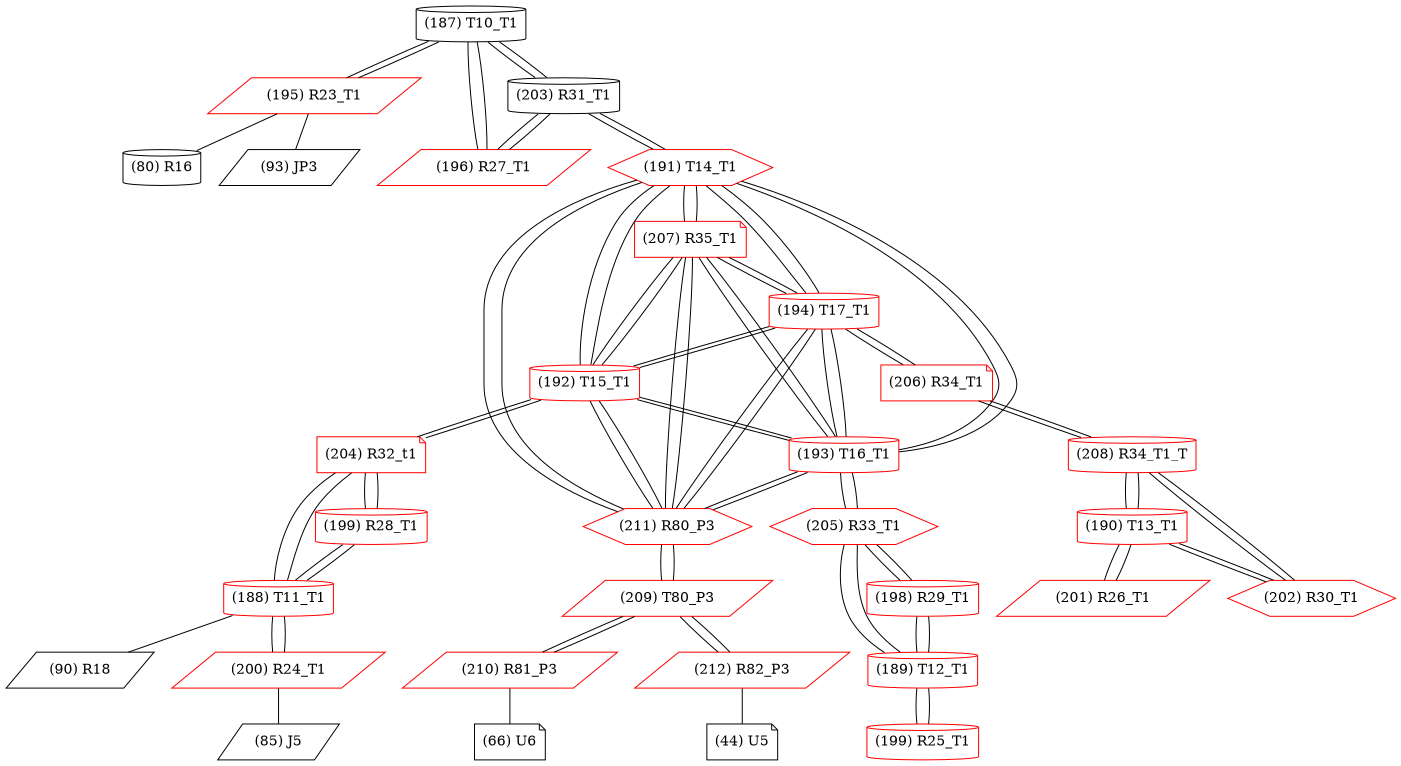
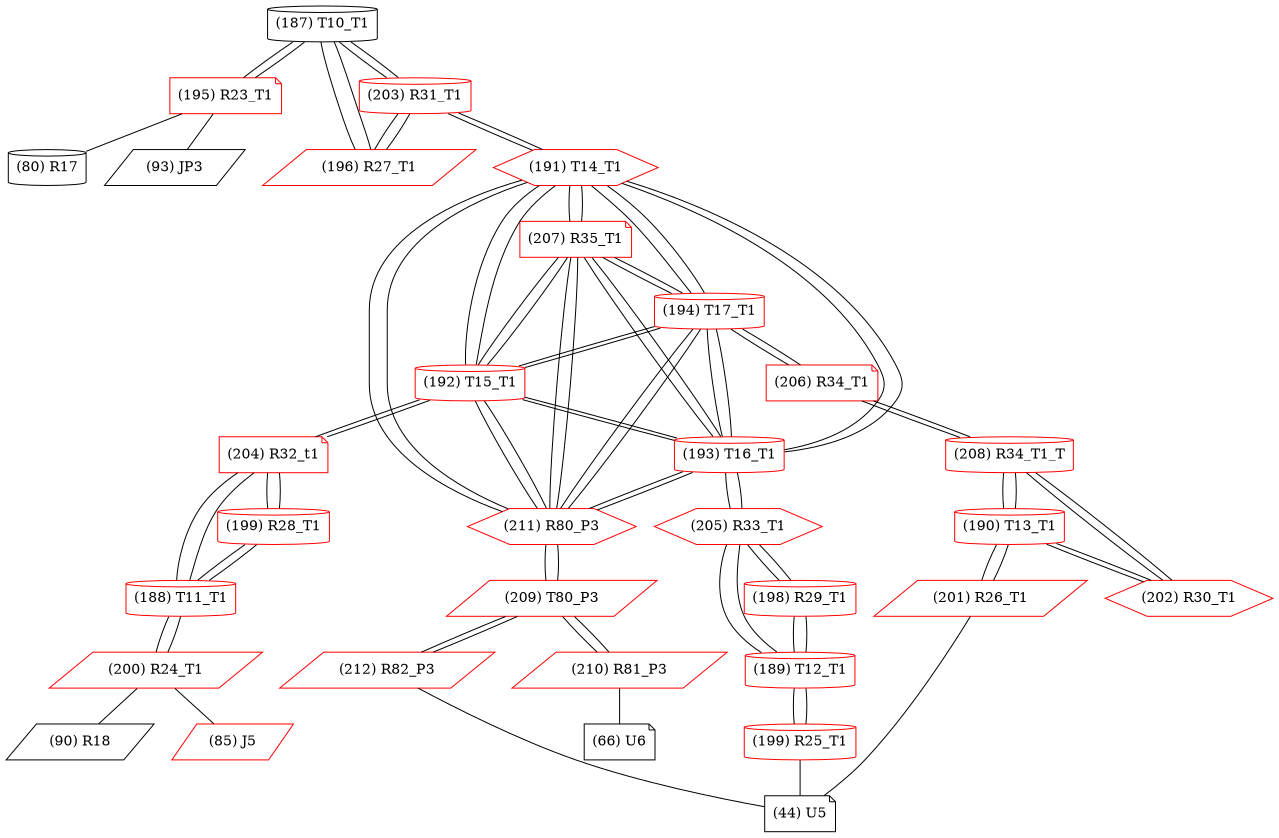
(314, 96) -> (226, 96)
(564, 96) -> (415, 96)
(162, 168) -> (47, 168)
(180, 634) -> (118, 706)
none -> (905, 712)
(279, 742) -> (233, 742)
none -> (800, 778)
